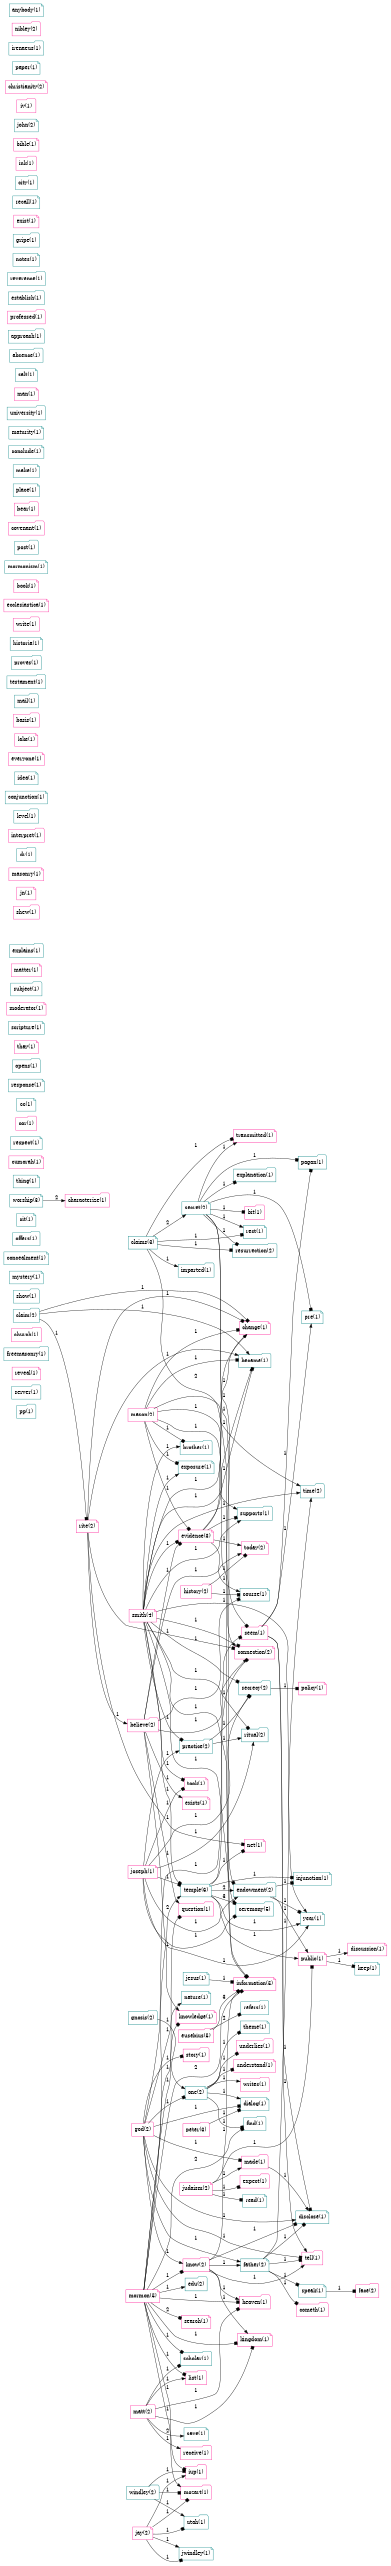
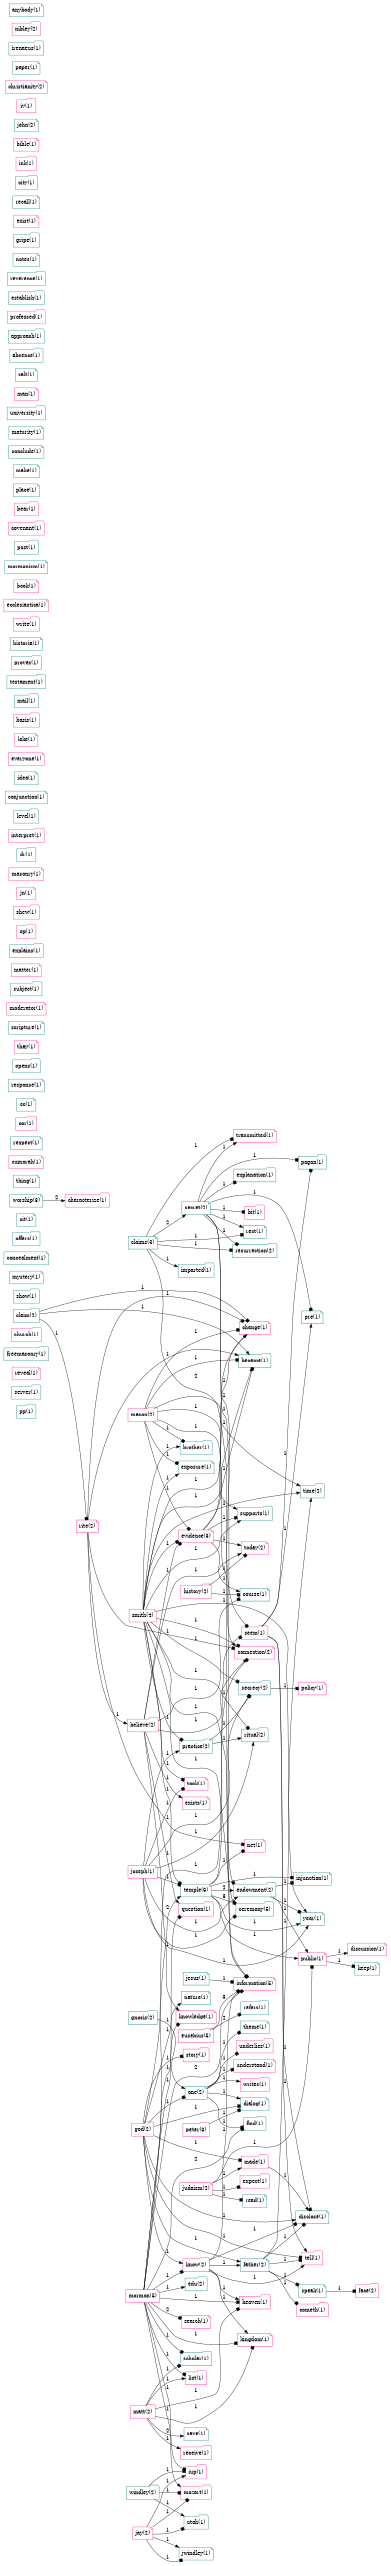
none -> (26, 932)
